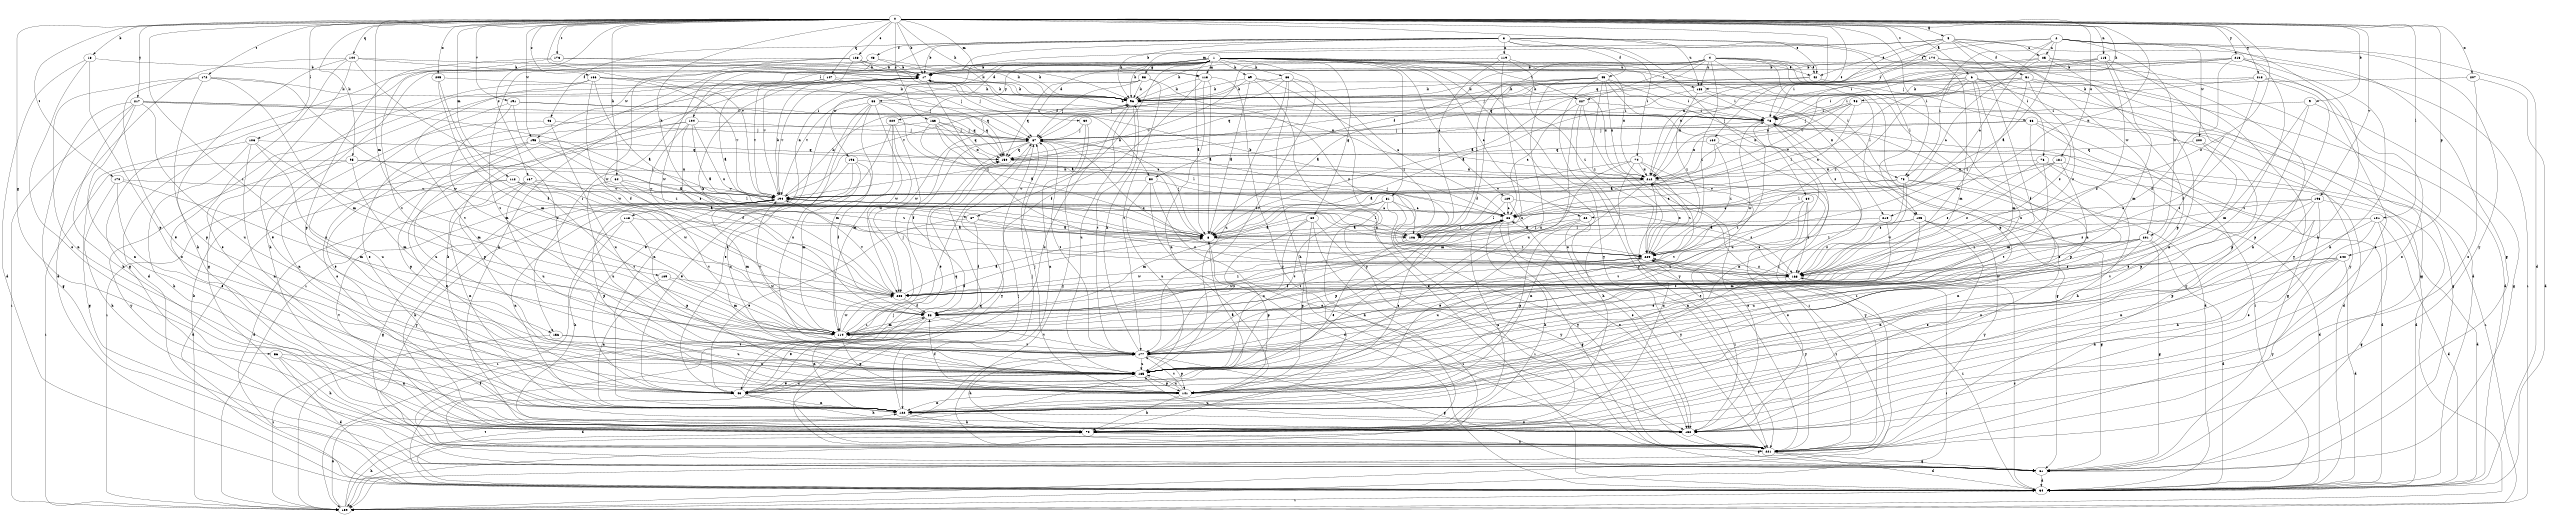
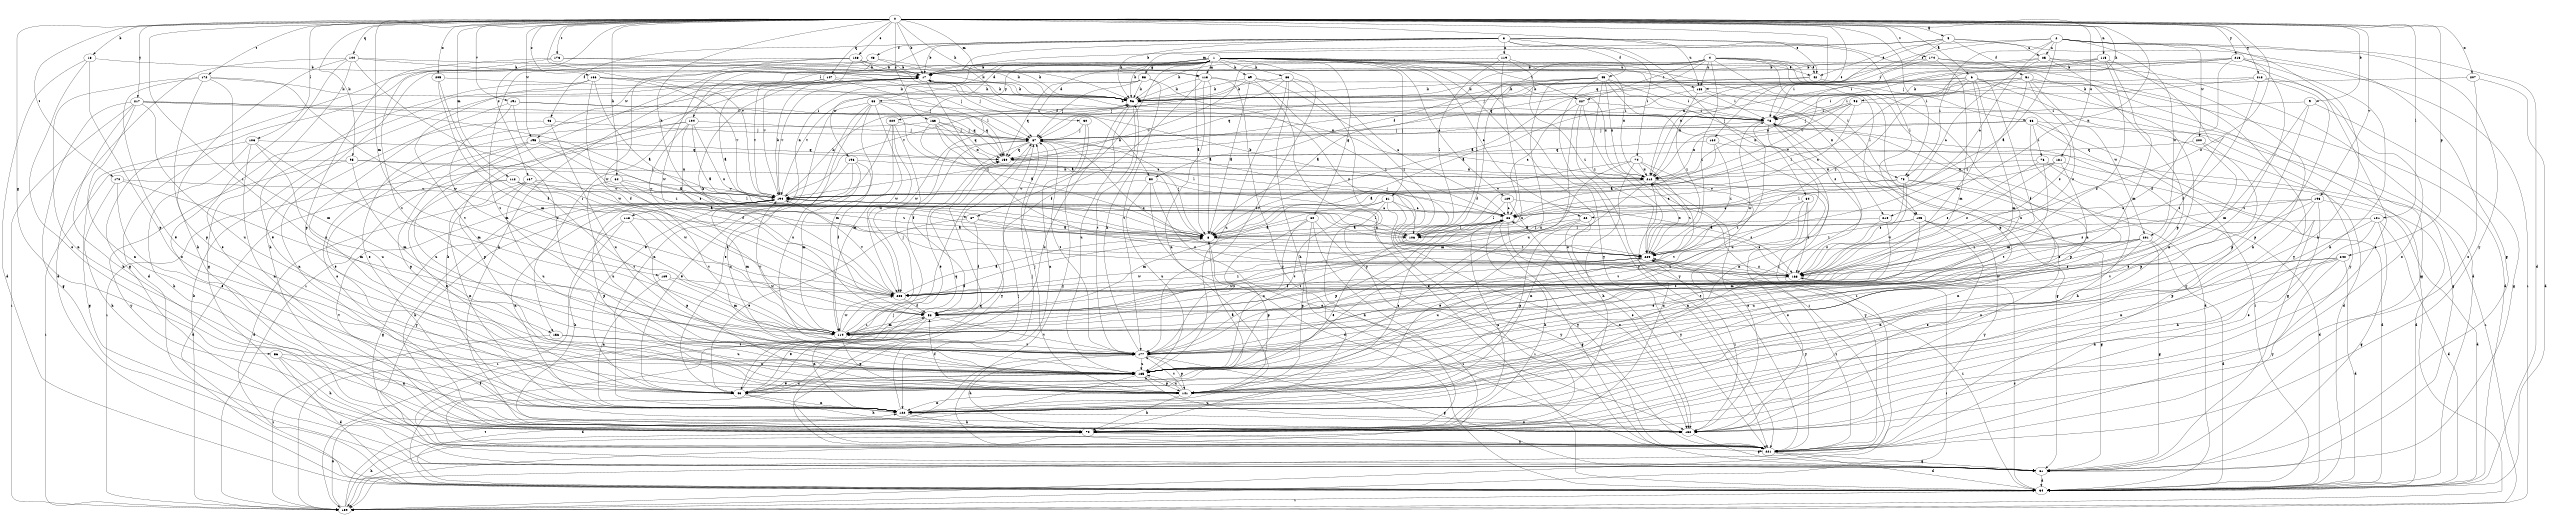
(2005, 86) -> (2037, 139)
(2078, 107) -> (2103, 143)
(988, 121) -> (988, 121)
none -> (1420, 224)
(492, 262) -> (589, 329)
